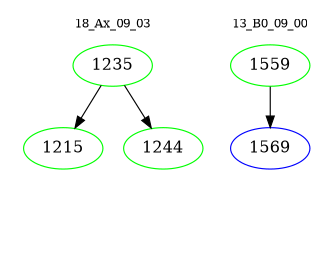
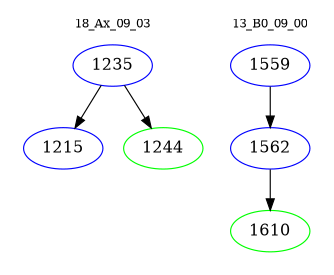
(113, 66) -> (113, 66)
(270, 66) -> (270, 66)
(63, 148) -> (63, 148)
(270, 148) -> (270, 148)
none -> (270, 231)
